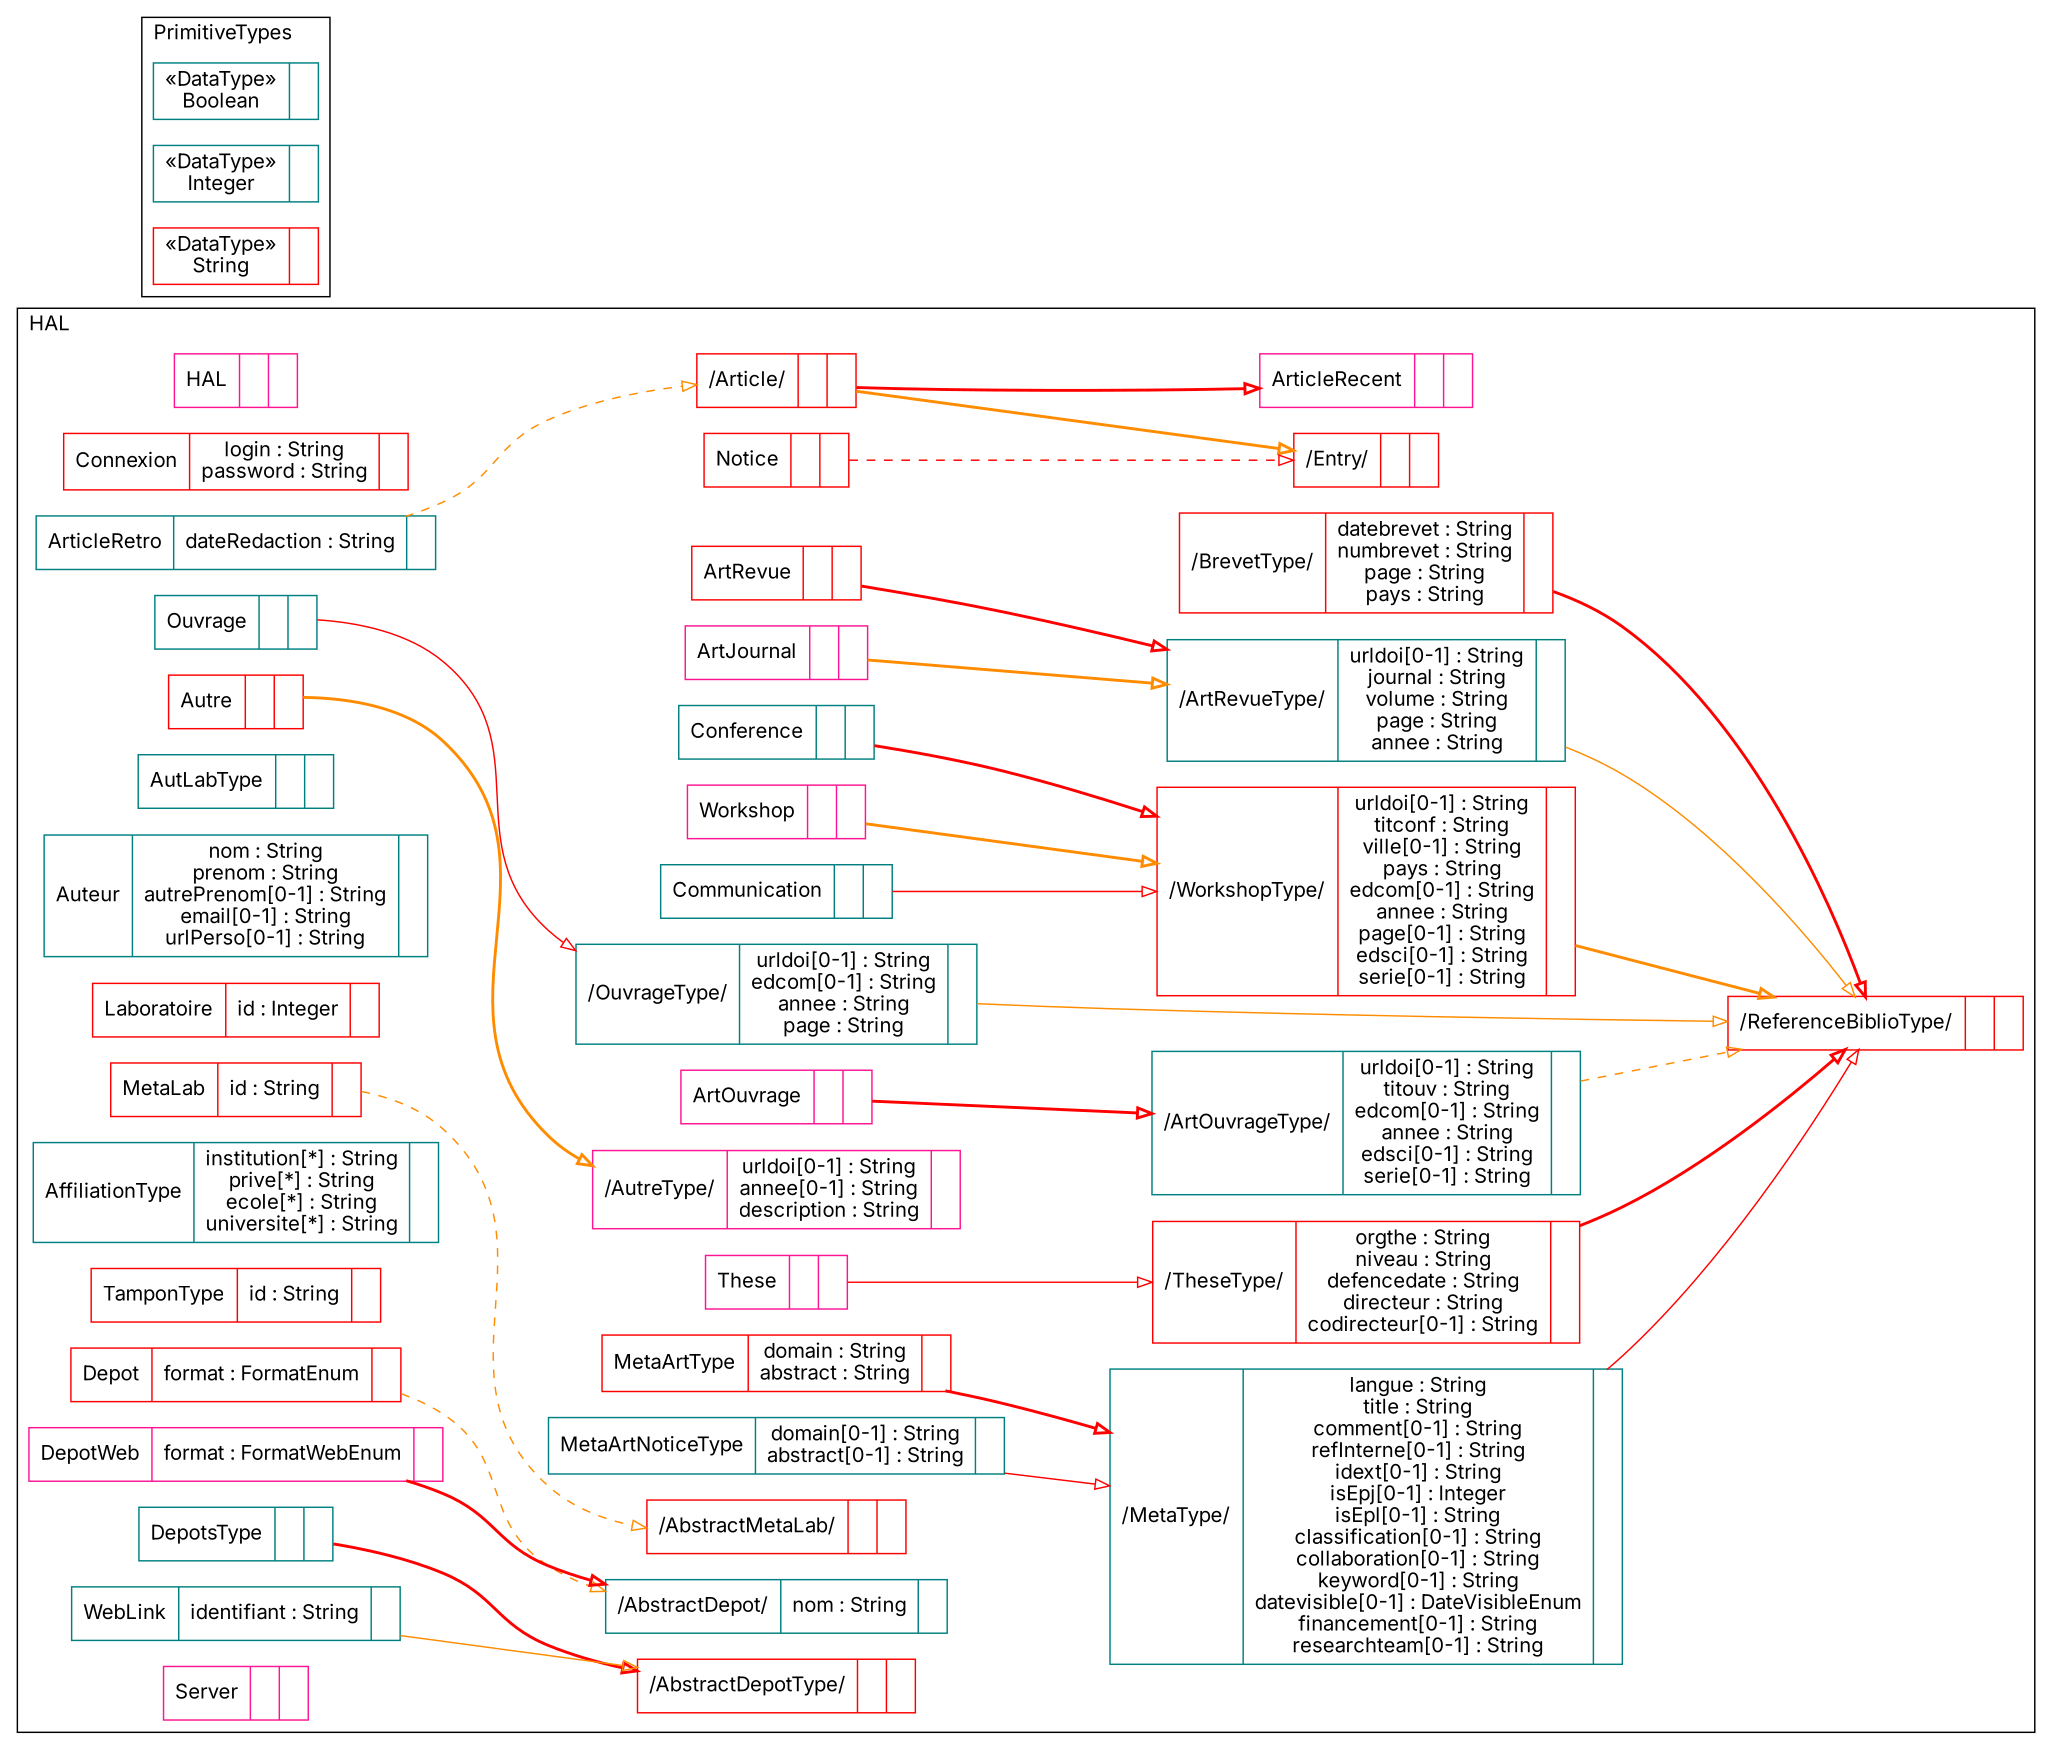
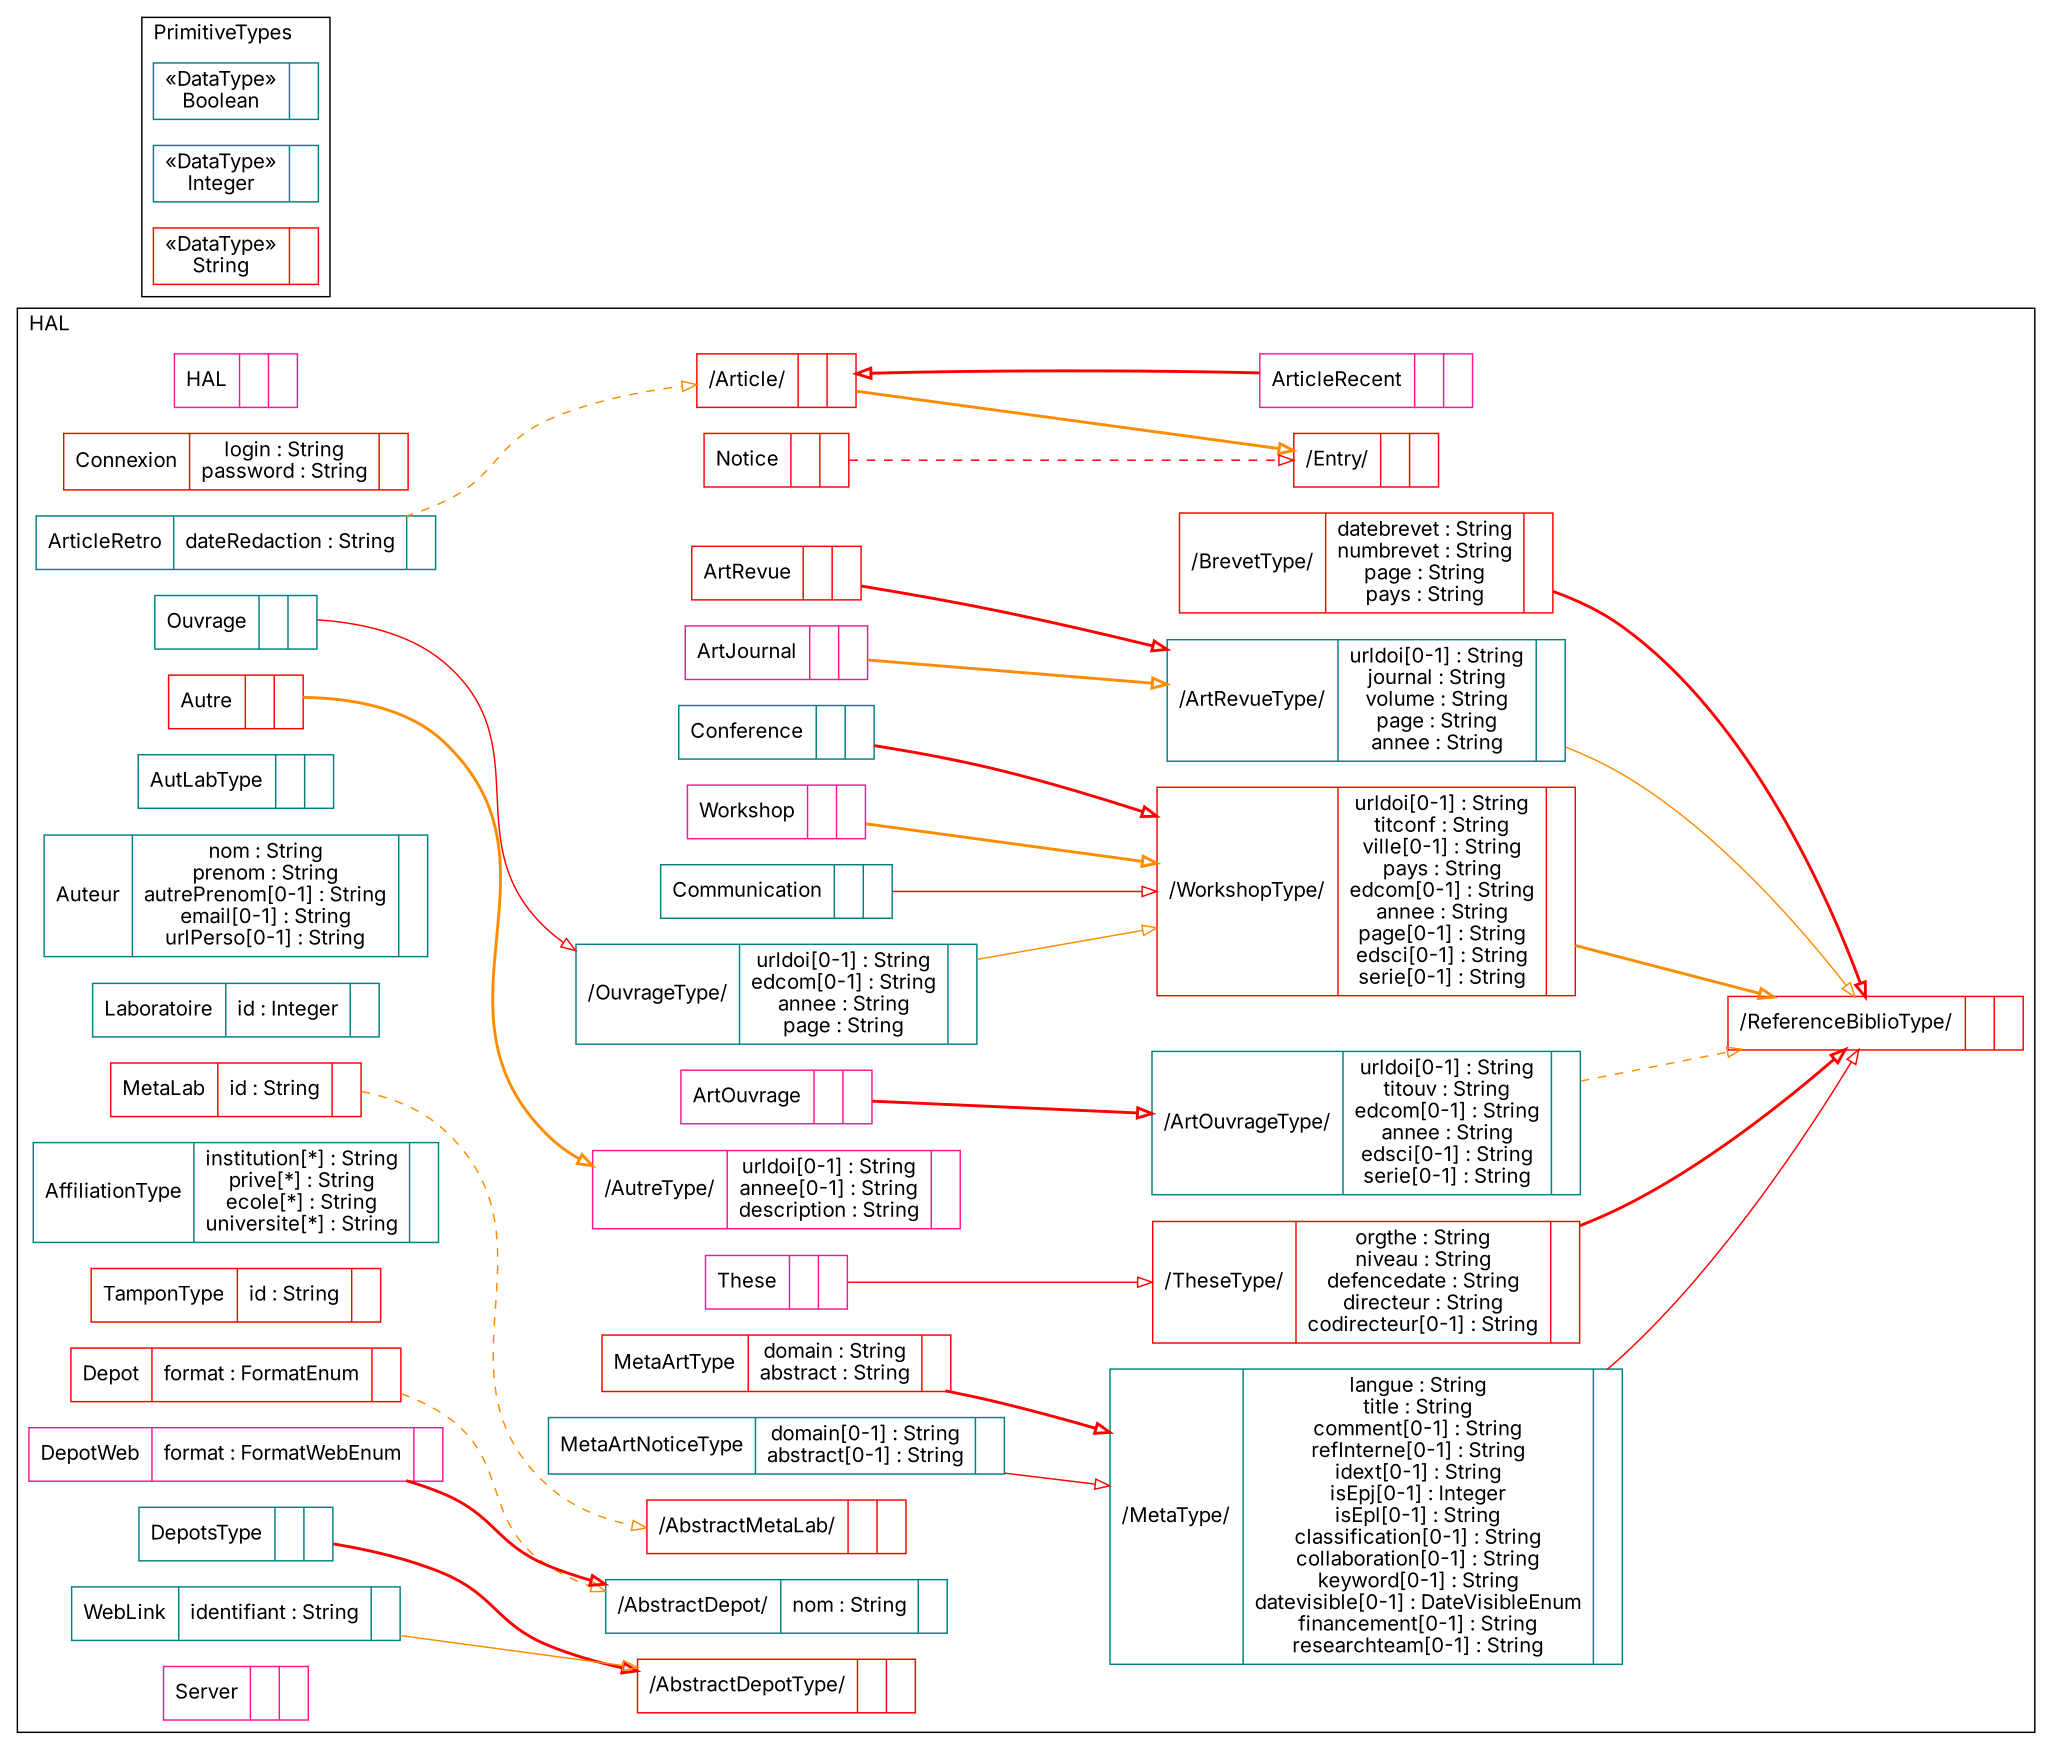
(1051, 390) -> (1065, 371)
(236, 1010) -> (236, 1010)
(1345, 1015) -> (1060, 945)
